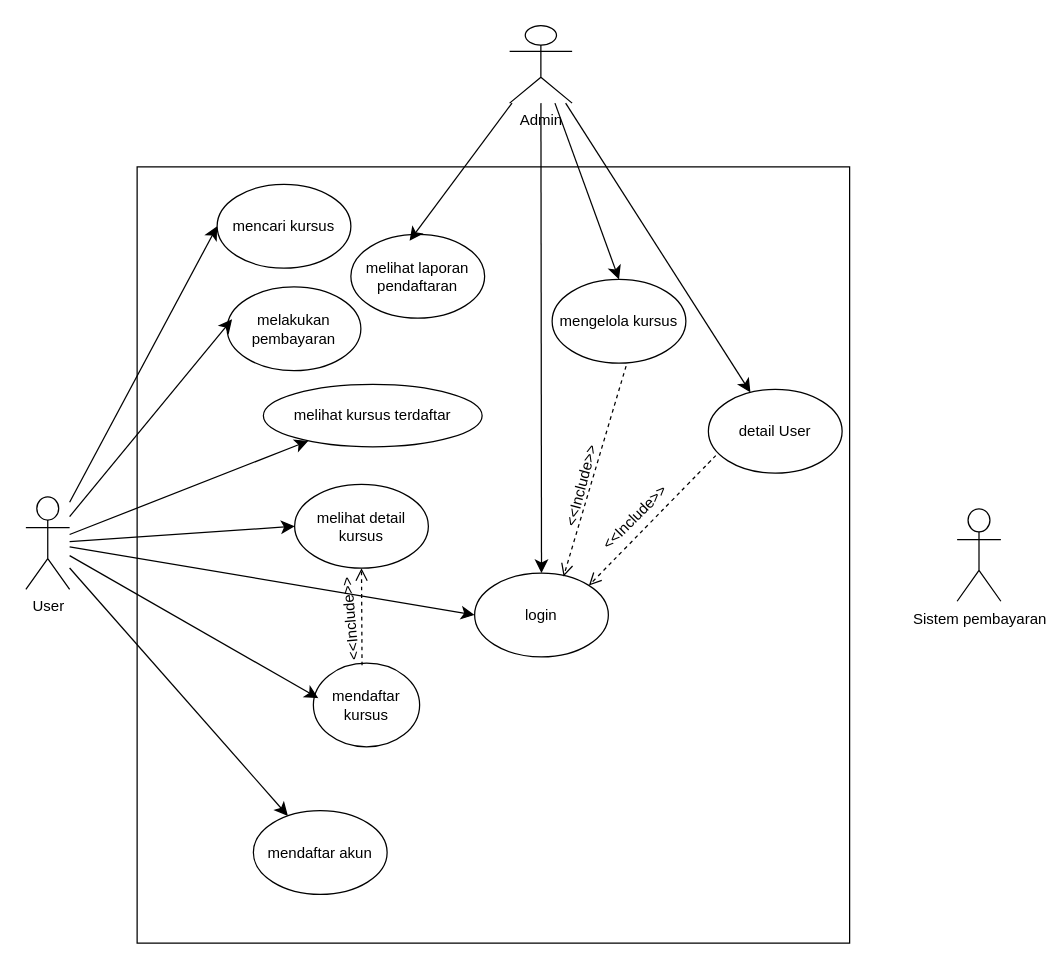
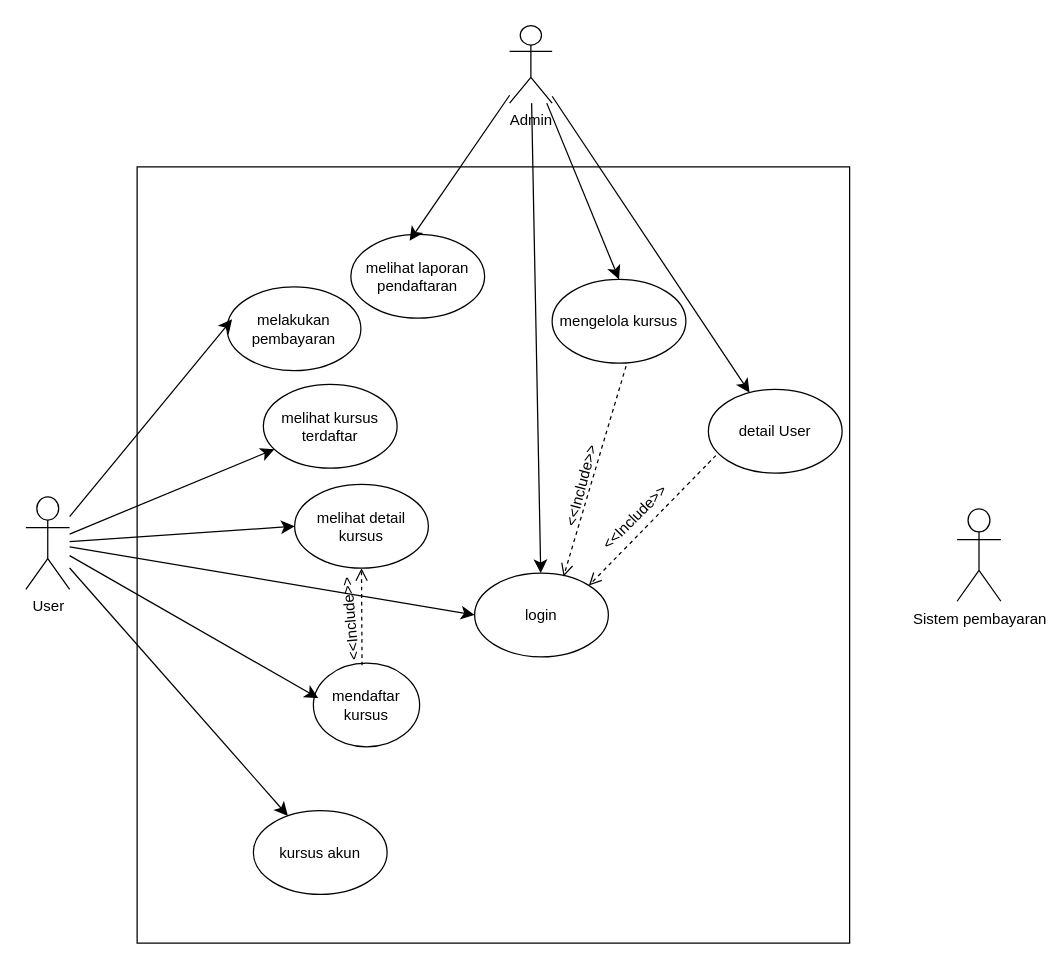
(541, 64) -> (531, 64)
(284, 226) -> none
(141, 369) -> none
(373, 416) -> (330, 426)
(320, 853) -> (320, 853)
